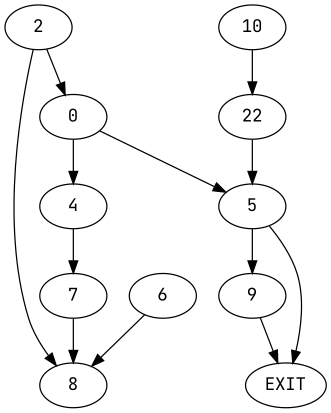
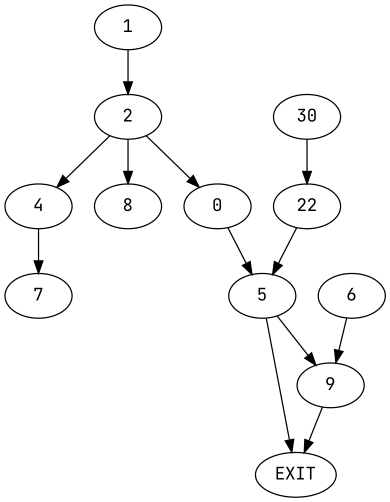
none -> (128, 27)
(252, 27) -> (307, 117)
(73, 156) -> (88, 157)
(73, 335) -> none
(123, 336) -> (343, 334)
